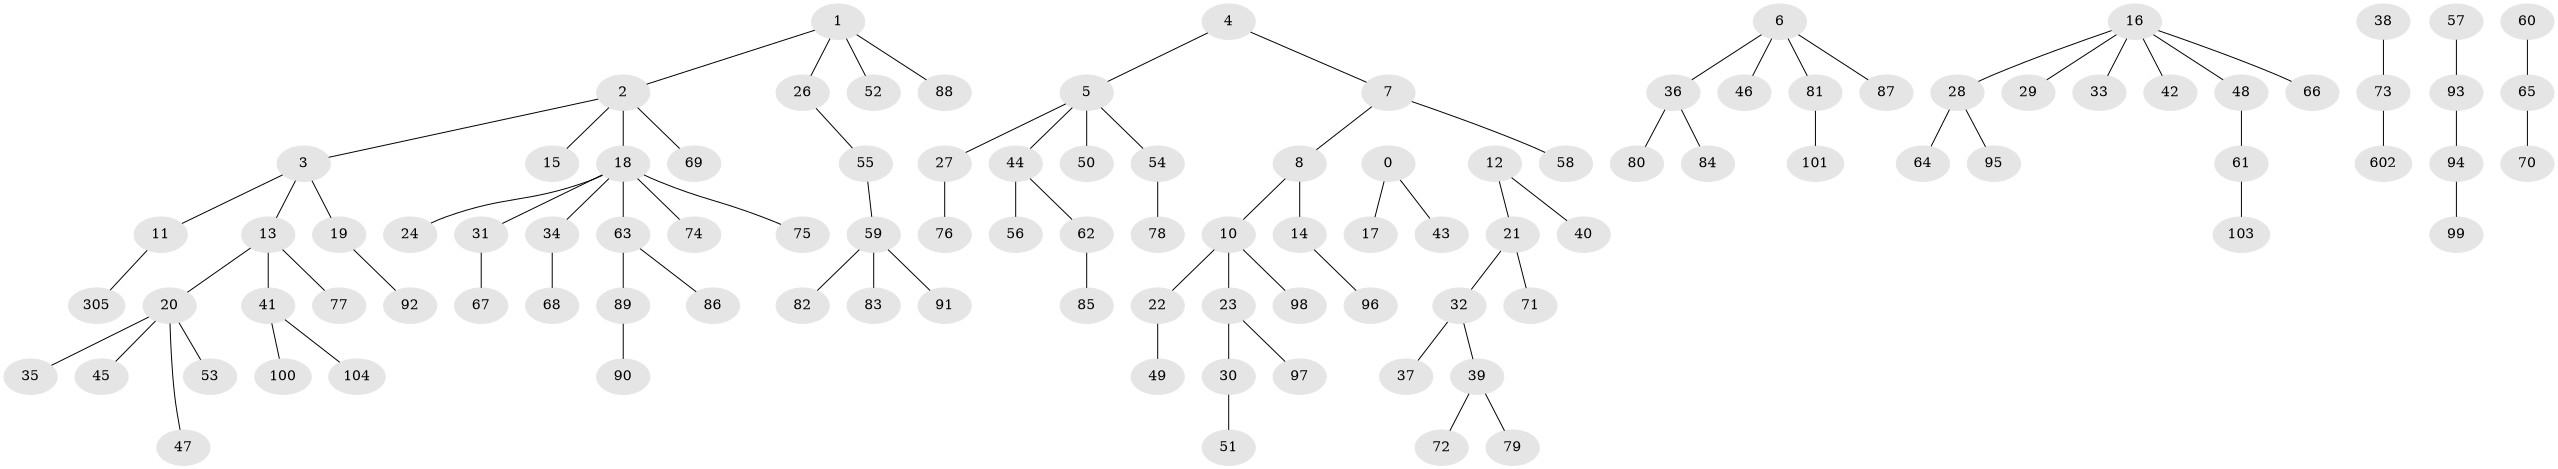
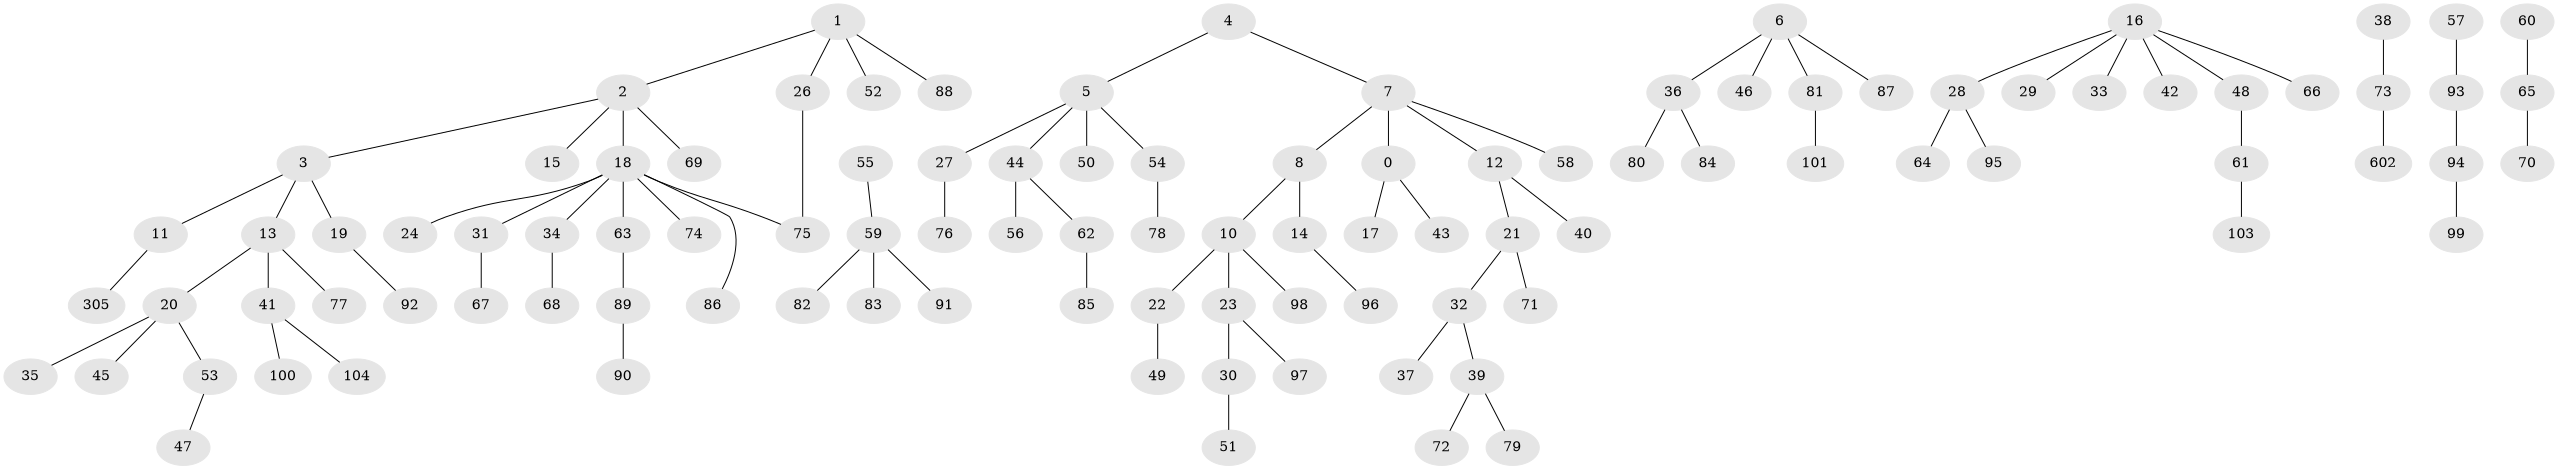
(834, 128) -> (803, 164)
none -> (1388, 128)
none -> (1442, 128)
(668, 270) -> (721, 212)
(173, 377) -> (197, 412)
